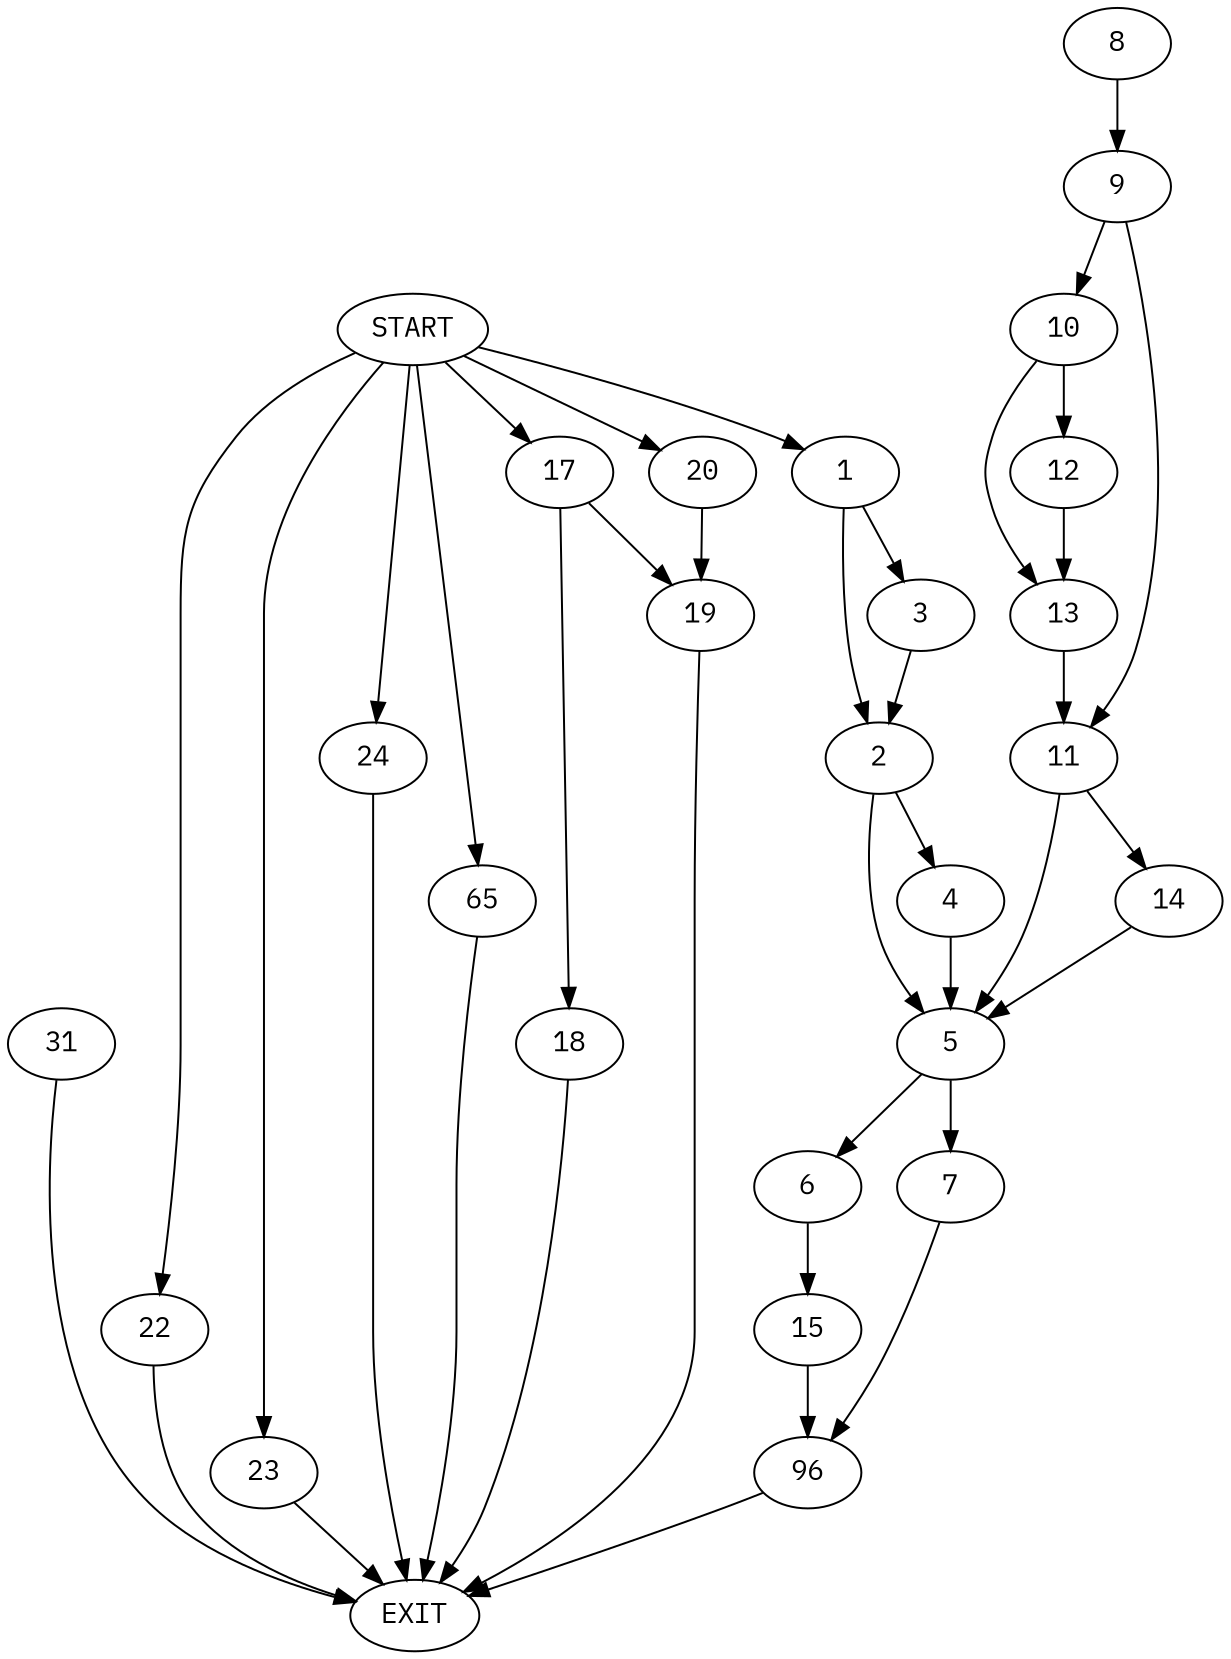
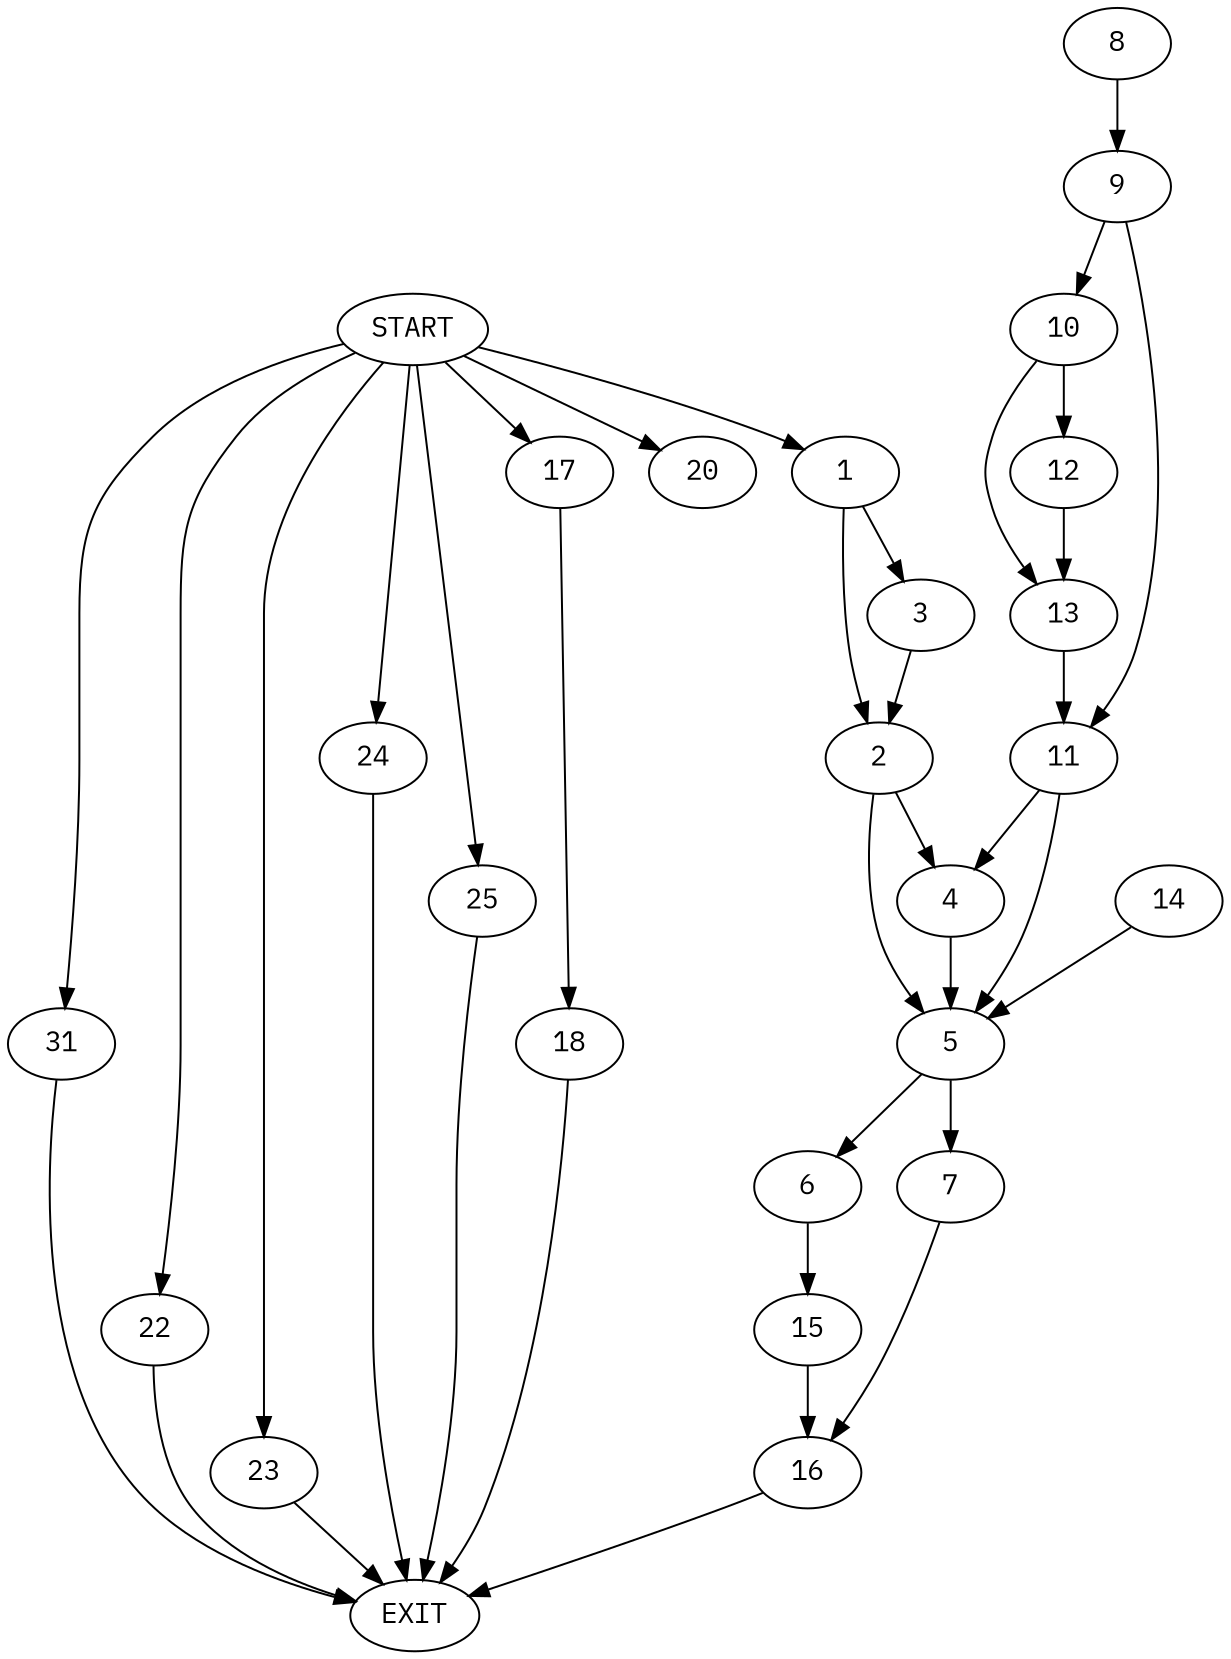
none -> (80, 594)
(701, 615) -> none
(1110, 822) -> (1014, 822)
(482, 901) -> (482, 901)
(808, 1473) -> (808, 1473)
